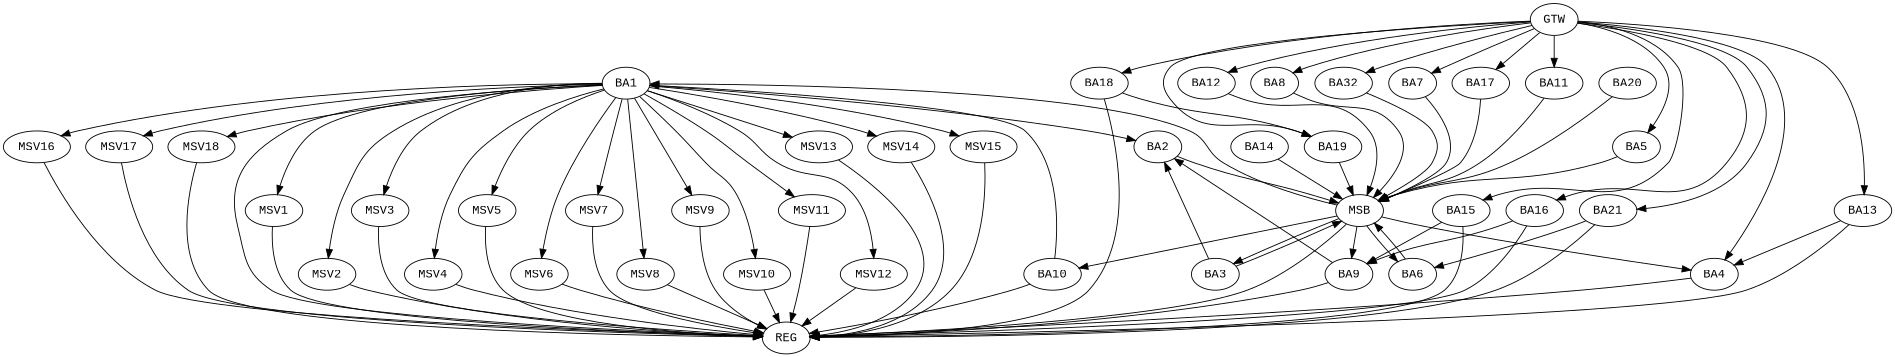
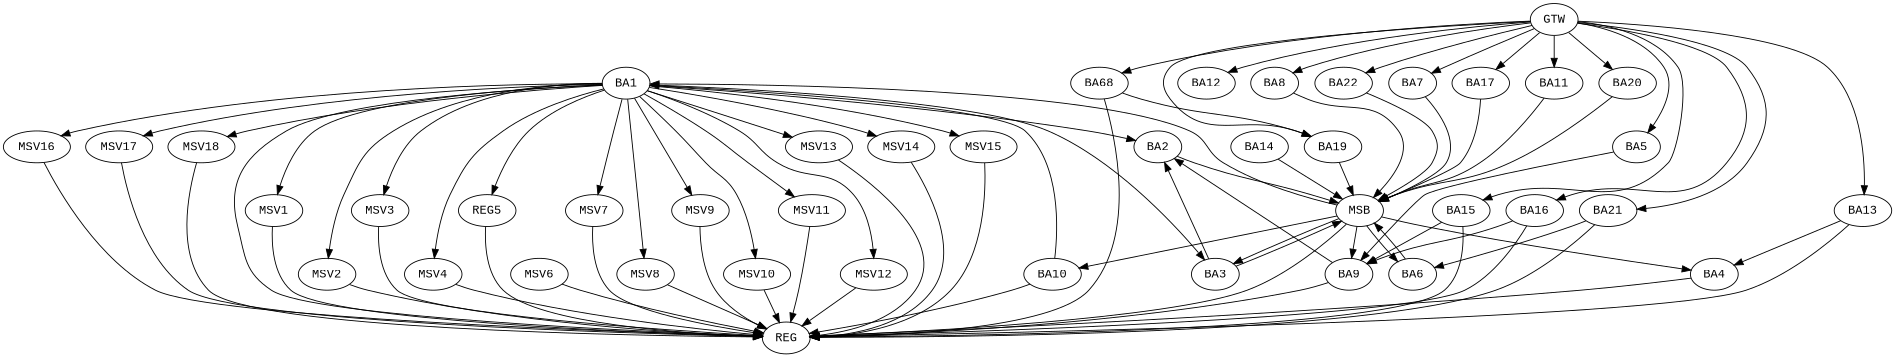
(1768, 69) -> (1587, 48)
(1099, 83) -> (1099, 83)
(1344, 83) -> (1344, 83)
(1350, 114) -> none
(570, 169) -> (1049, 131)
(1503, 178) -> (1485, 178)
(487, 211) -> (487, 211)
